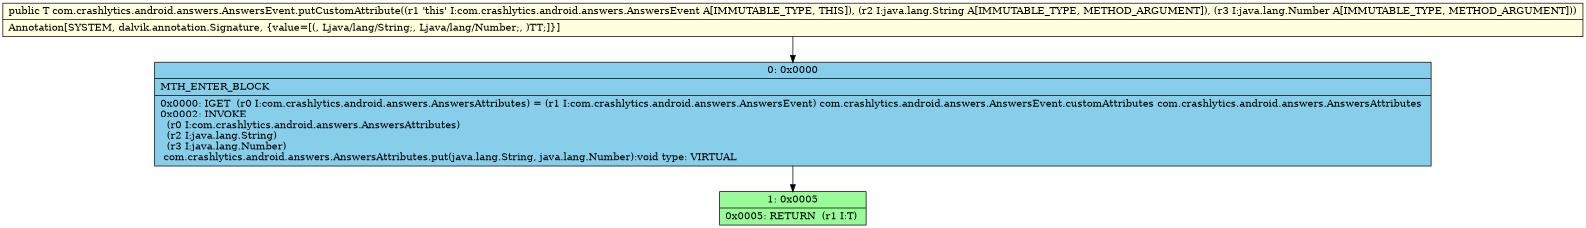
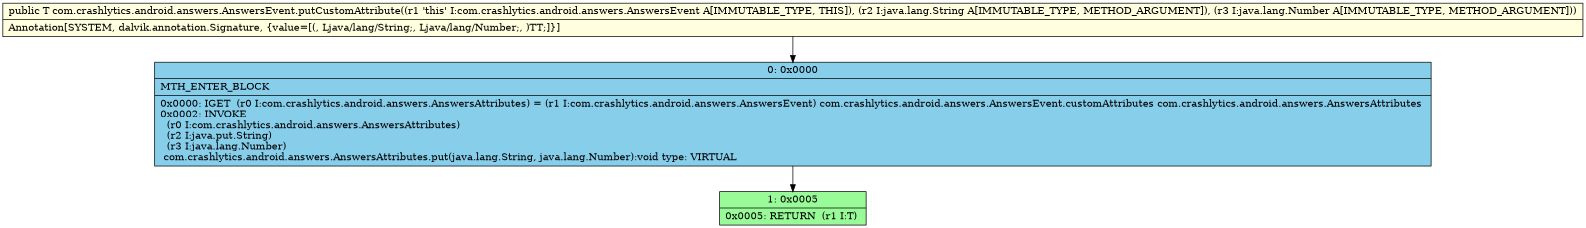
(219, 136) -> (216, 136)
